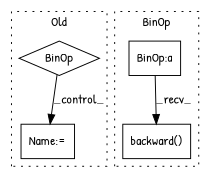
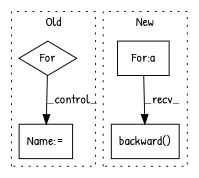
(157, 22) -> (145, 22)
(59, 58) -> (48, 58)
(155, 58) -> (143, 58)
